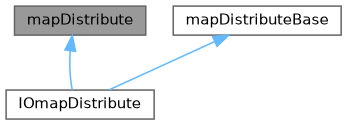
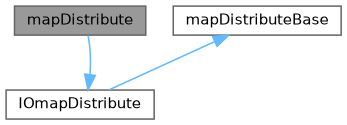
(70, 70) -> (90, 55)
